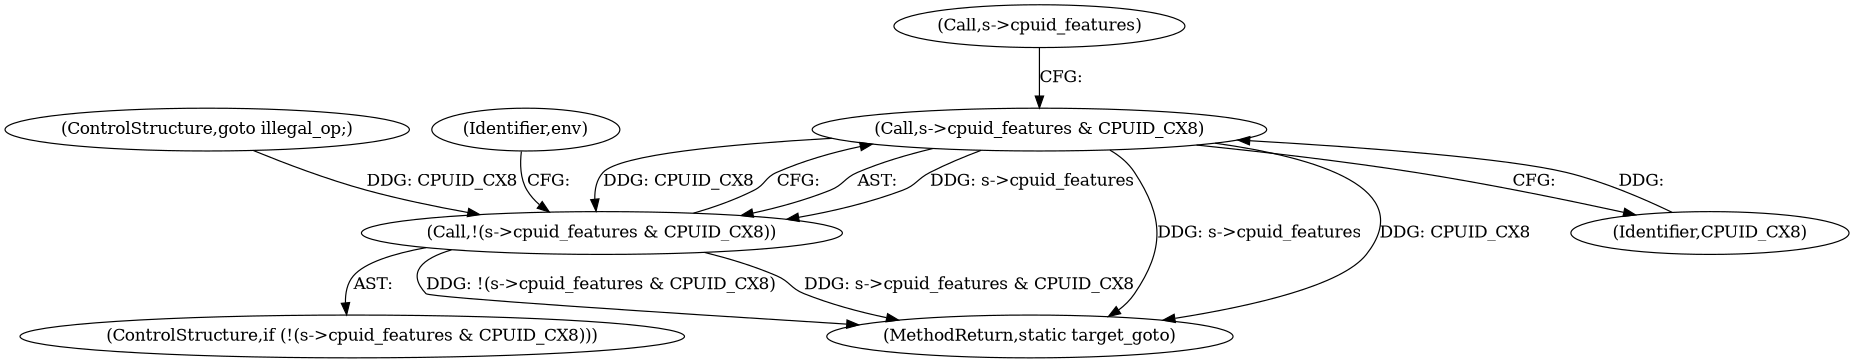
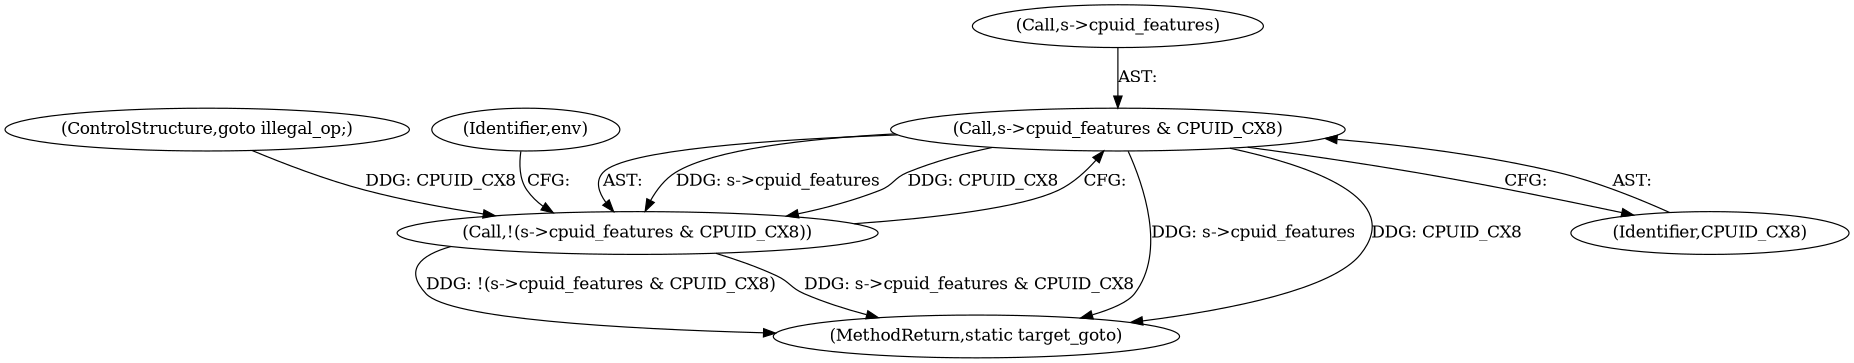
(1064, 78) -> (1140, 78)
(1644, 181) -> (1635, 181)
(352, 336) -> none
